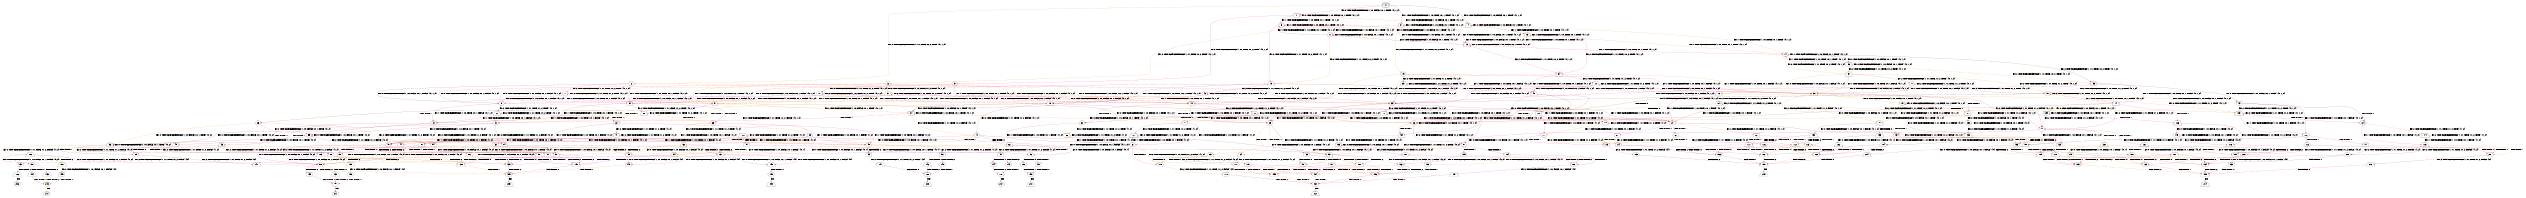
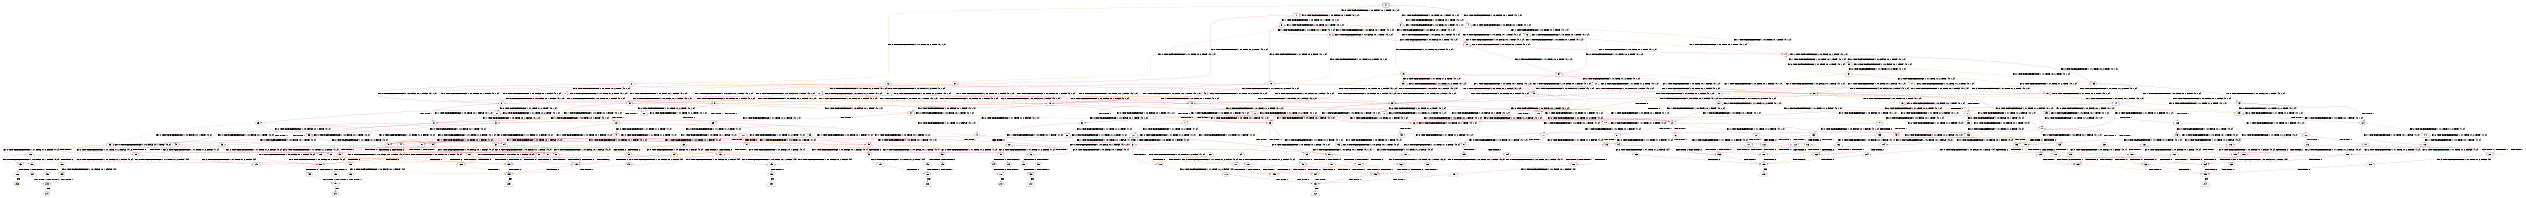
(1585, 160) -> (1585, 160)
